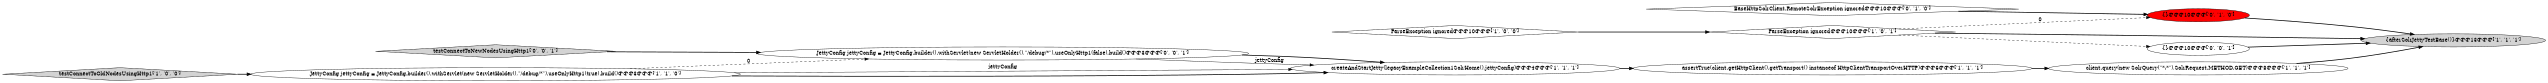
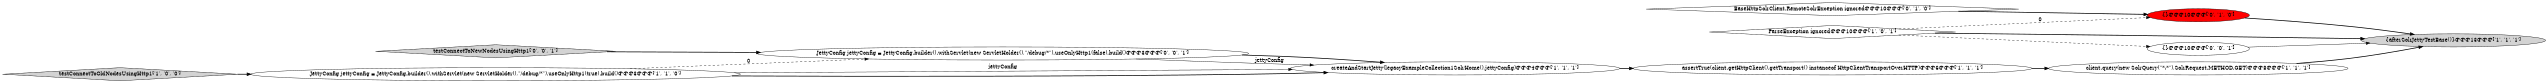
(1455, 32) -> none
(2307, 45) -> (2307, 45)
